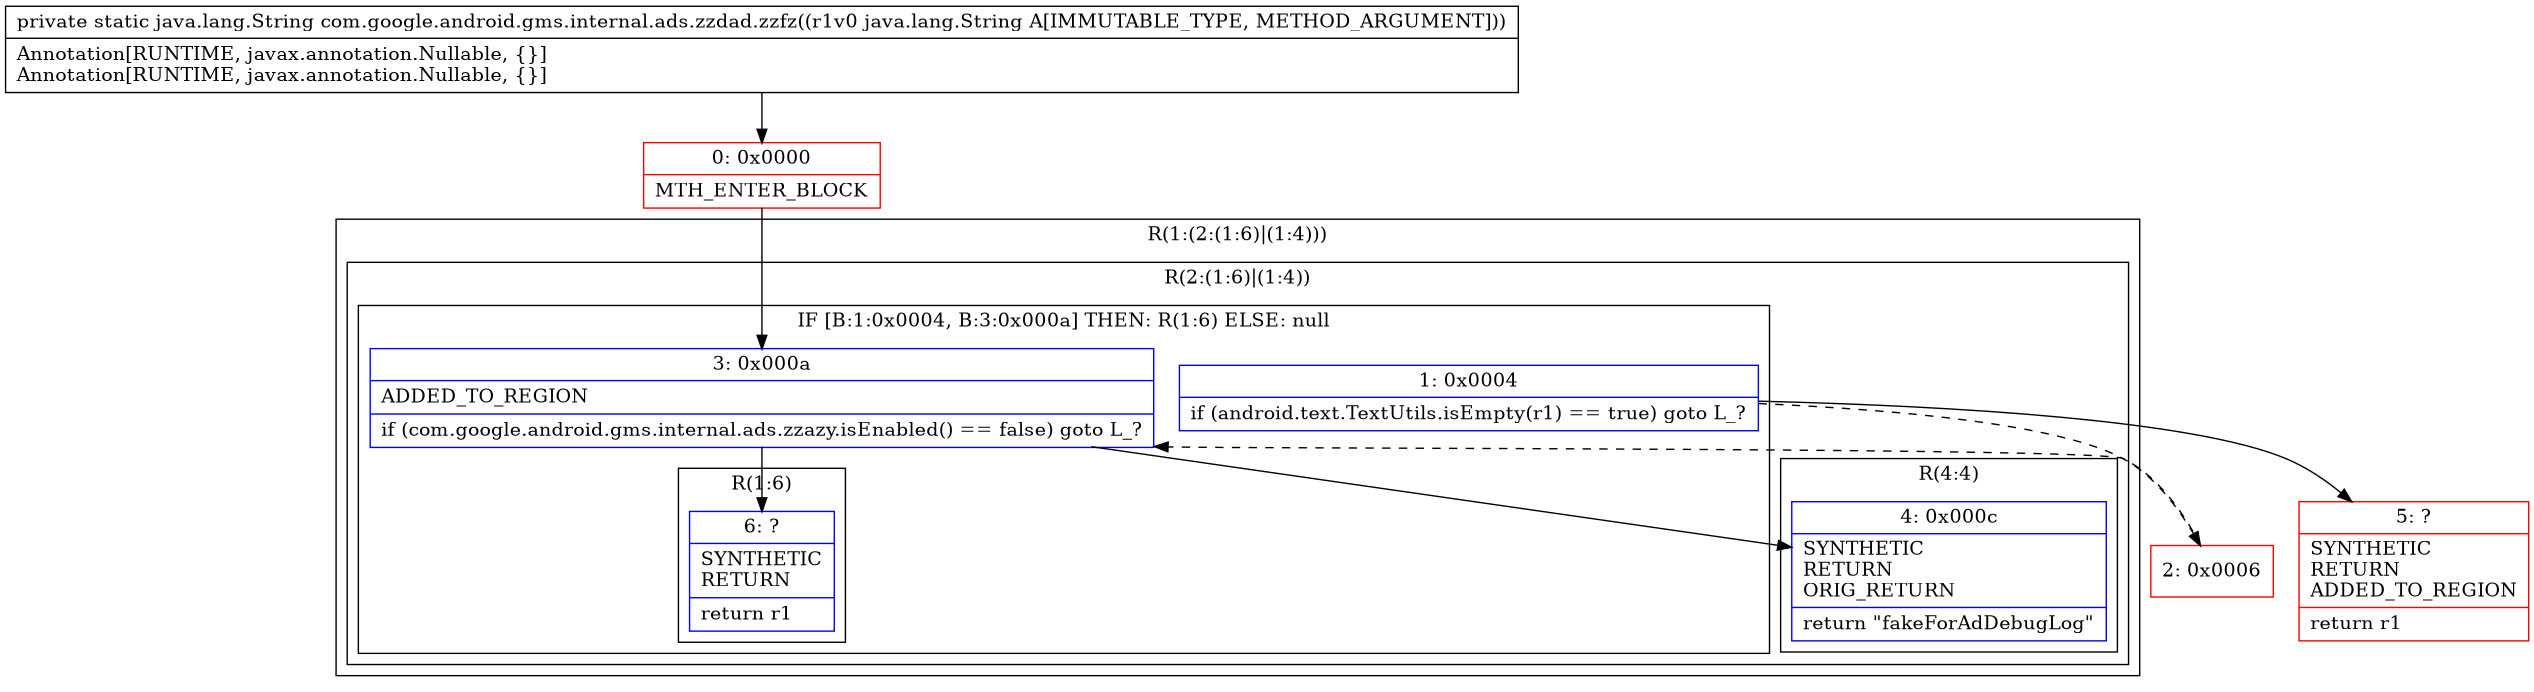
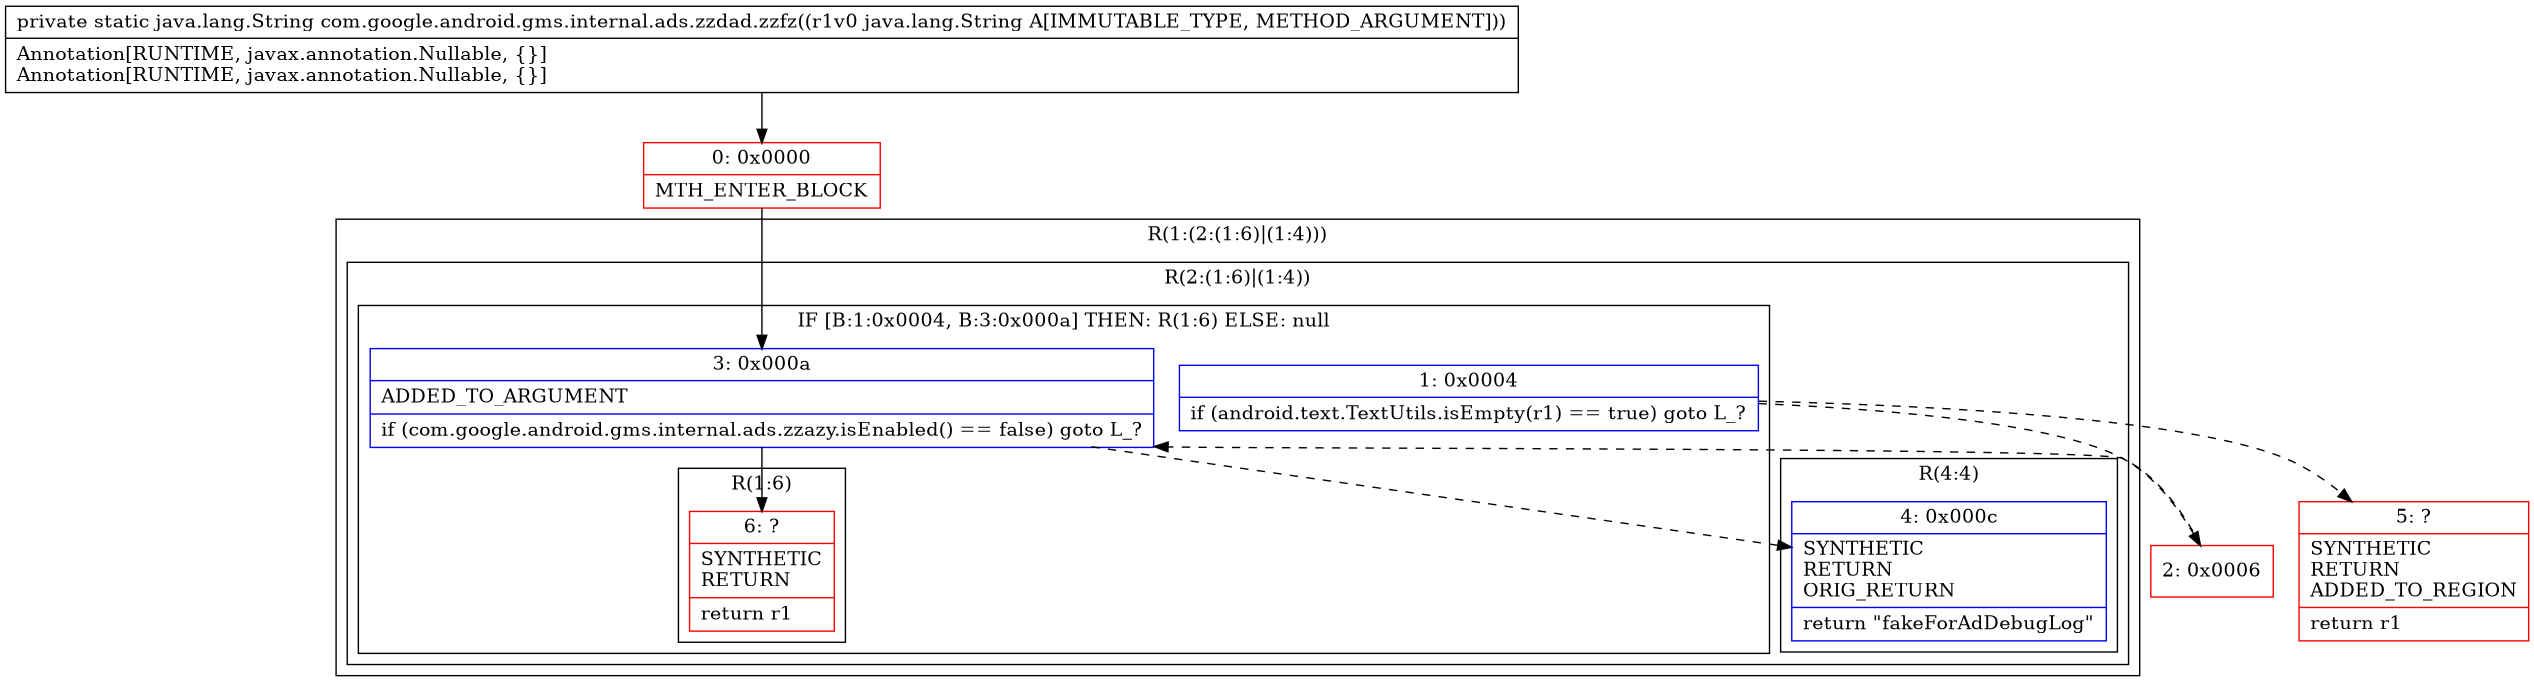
(485, 397) -> (505, 397)
(2057, 417) -> (2057, 417)
(1434, 496) -> (1434, 496)
(762, 571) -> (762, 571)
